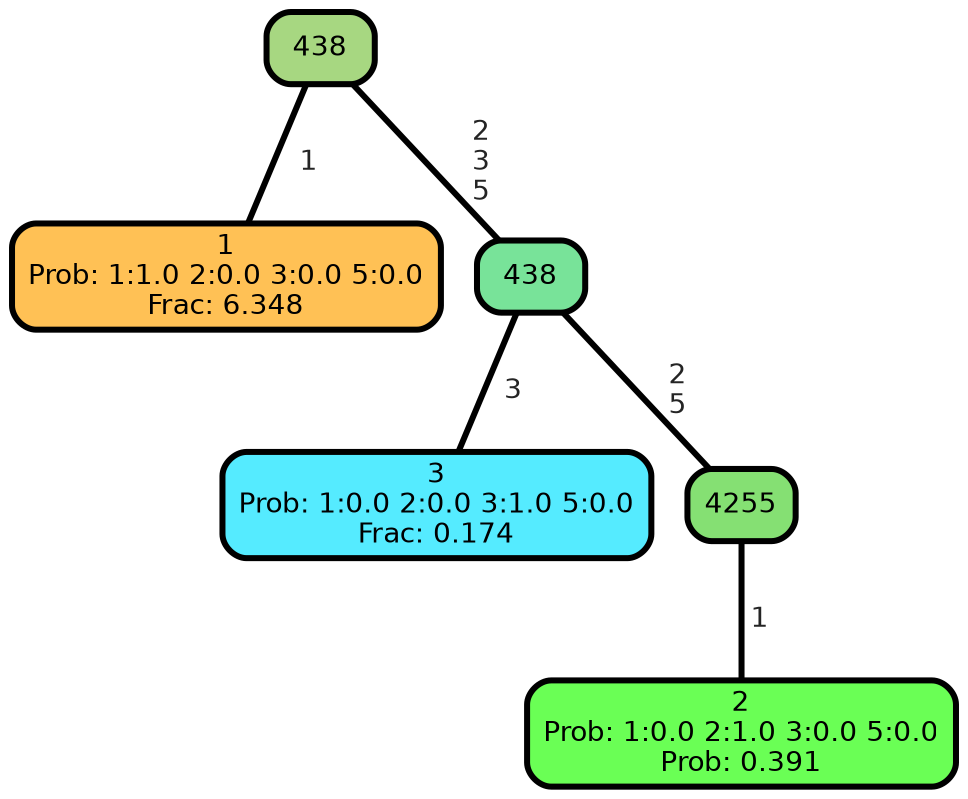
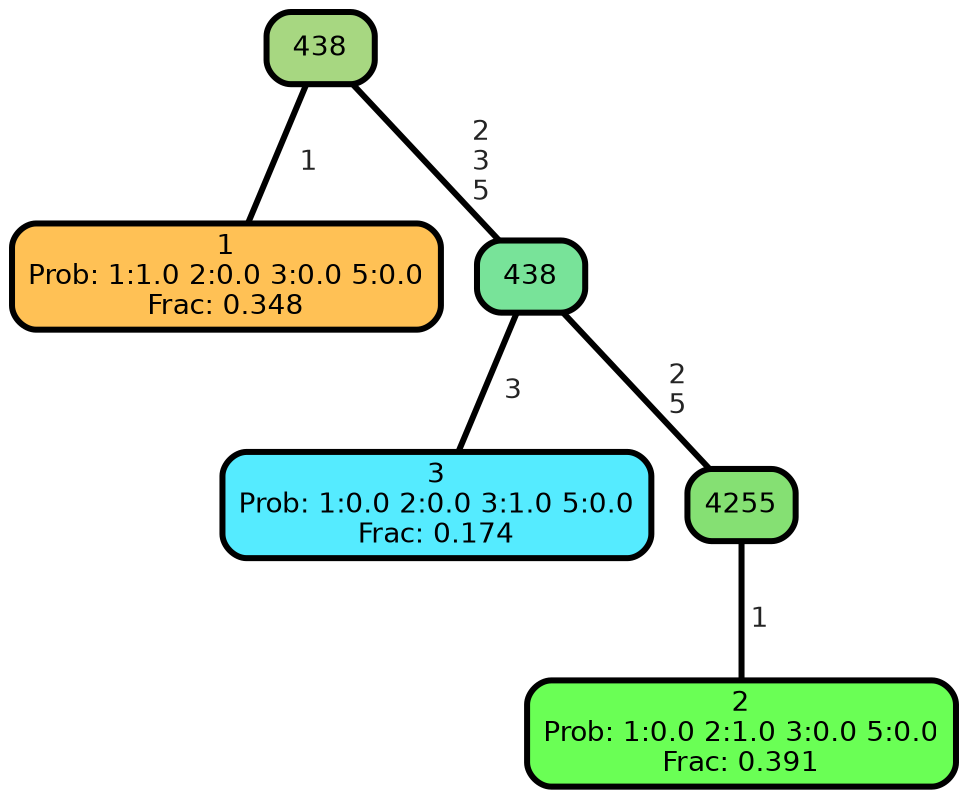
(226, 277) -> (226, 277)
(742, 734) -> (742, 734)
